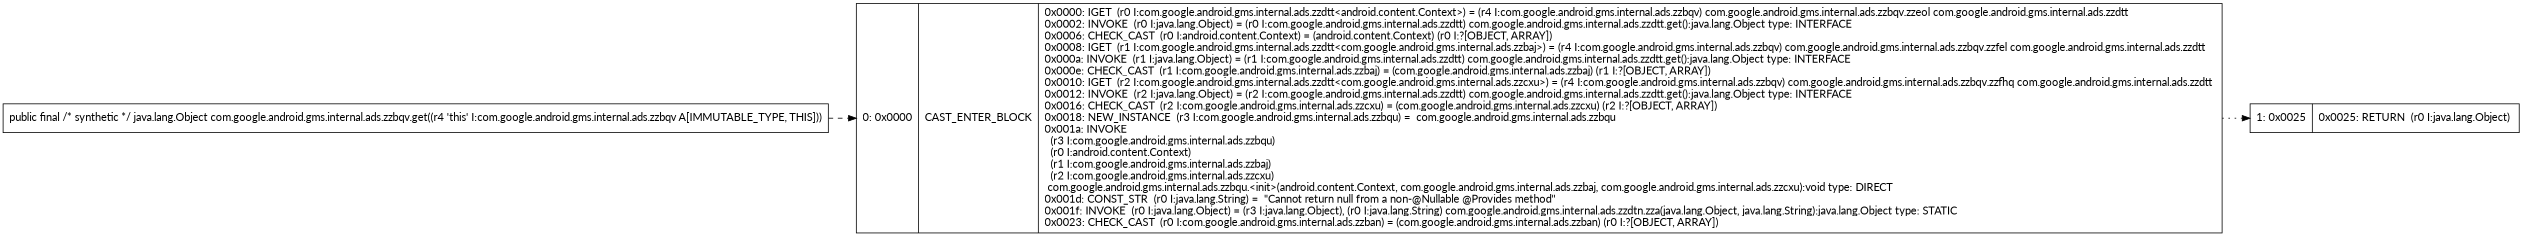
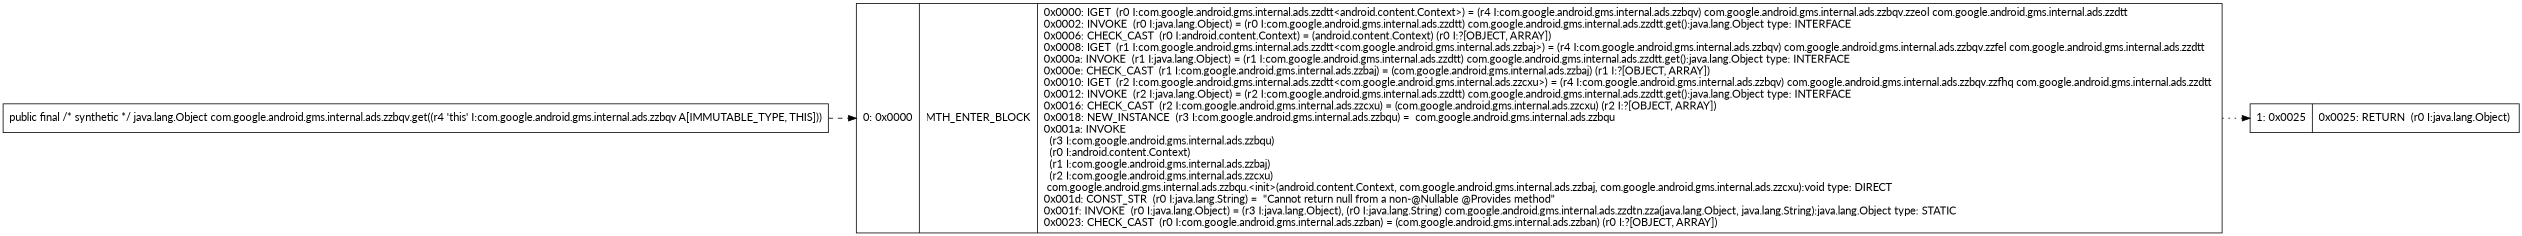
(978, 118) -> (978, 118)
